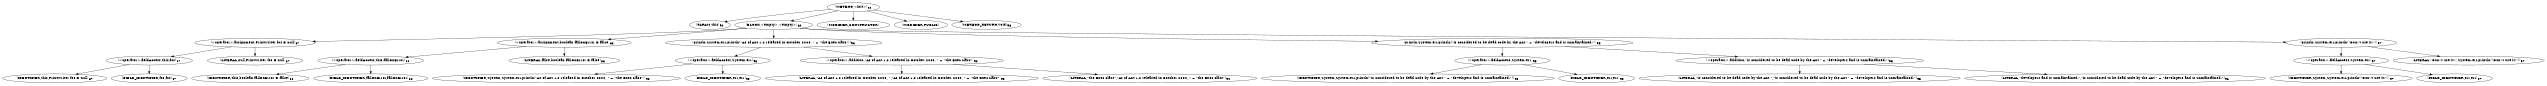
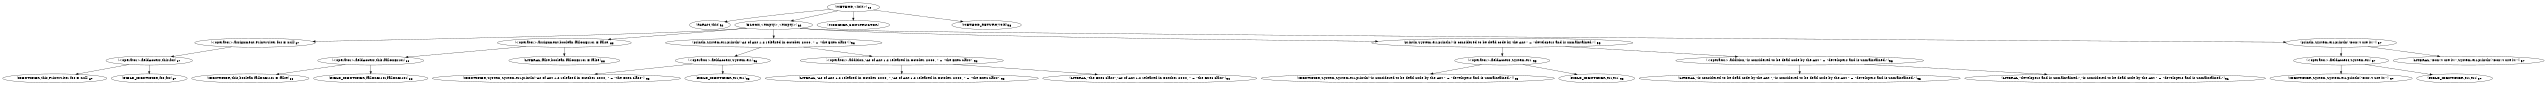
(921, 25) -> none
(255, 61) -> none
